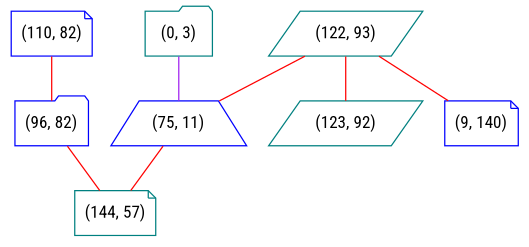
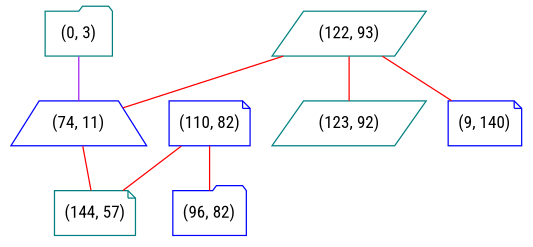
(179, 123) -> (79, 123)
(84, 168) -> (152, 168)
